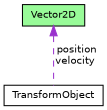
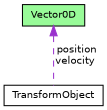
(54, 15) -> (54, 15)
